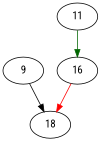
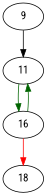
(35, 94) -> (23, 40)
none -> (28, 101)
